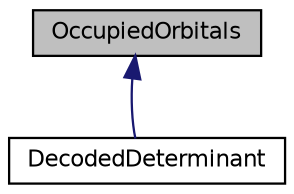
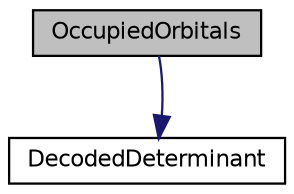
(132, 109) -> (162, 86)
